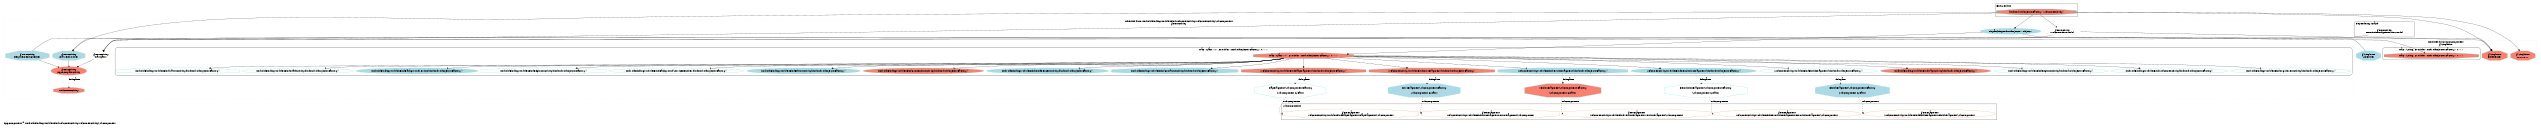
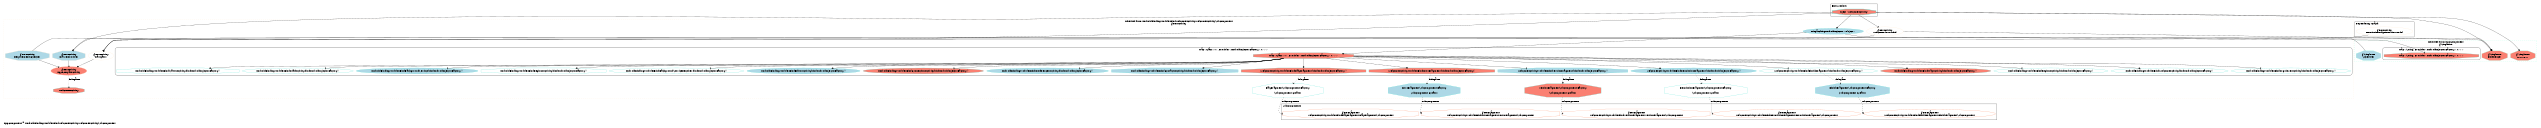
(2036, 12) -> (1854, 12)
